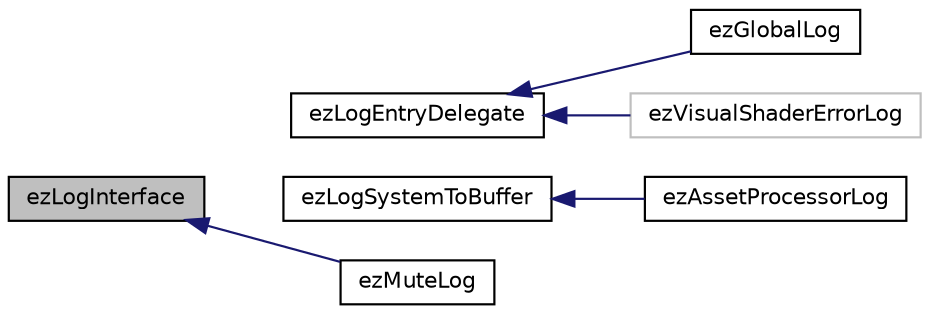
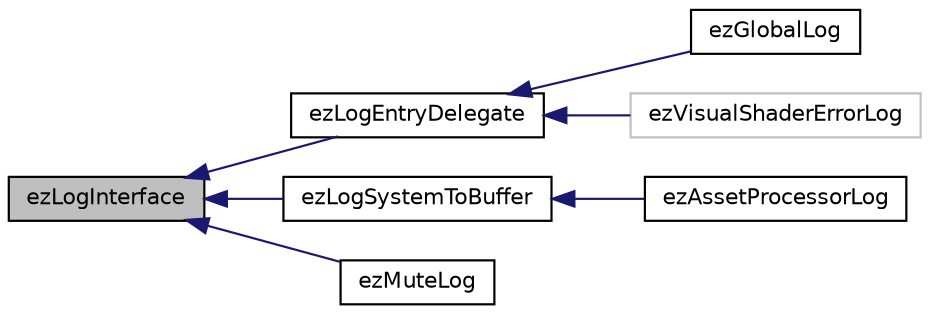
none -> (273, 154)
none -> (255, 199)
